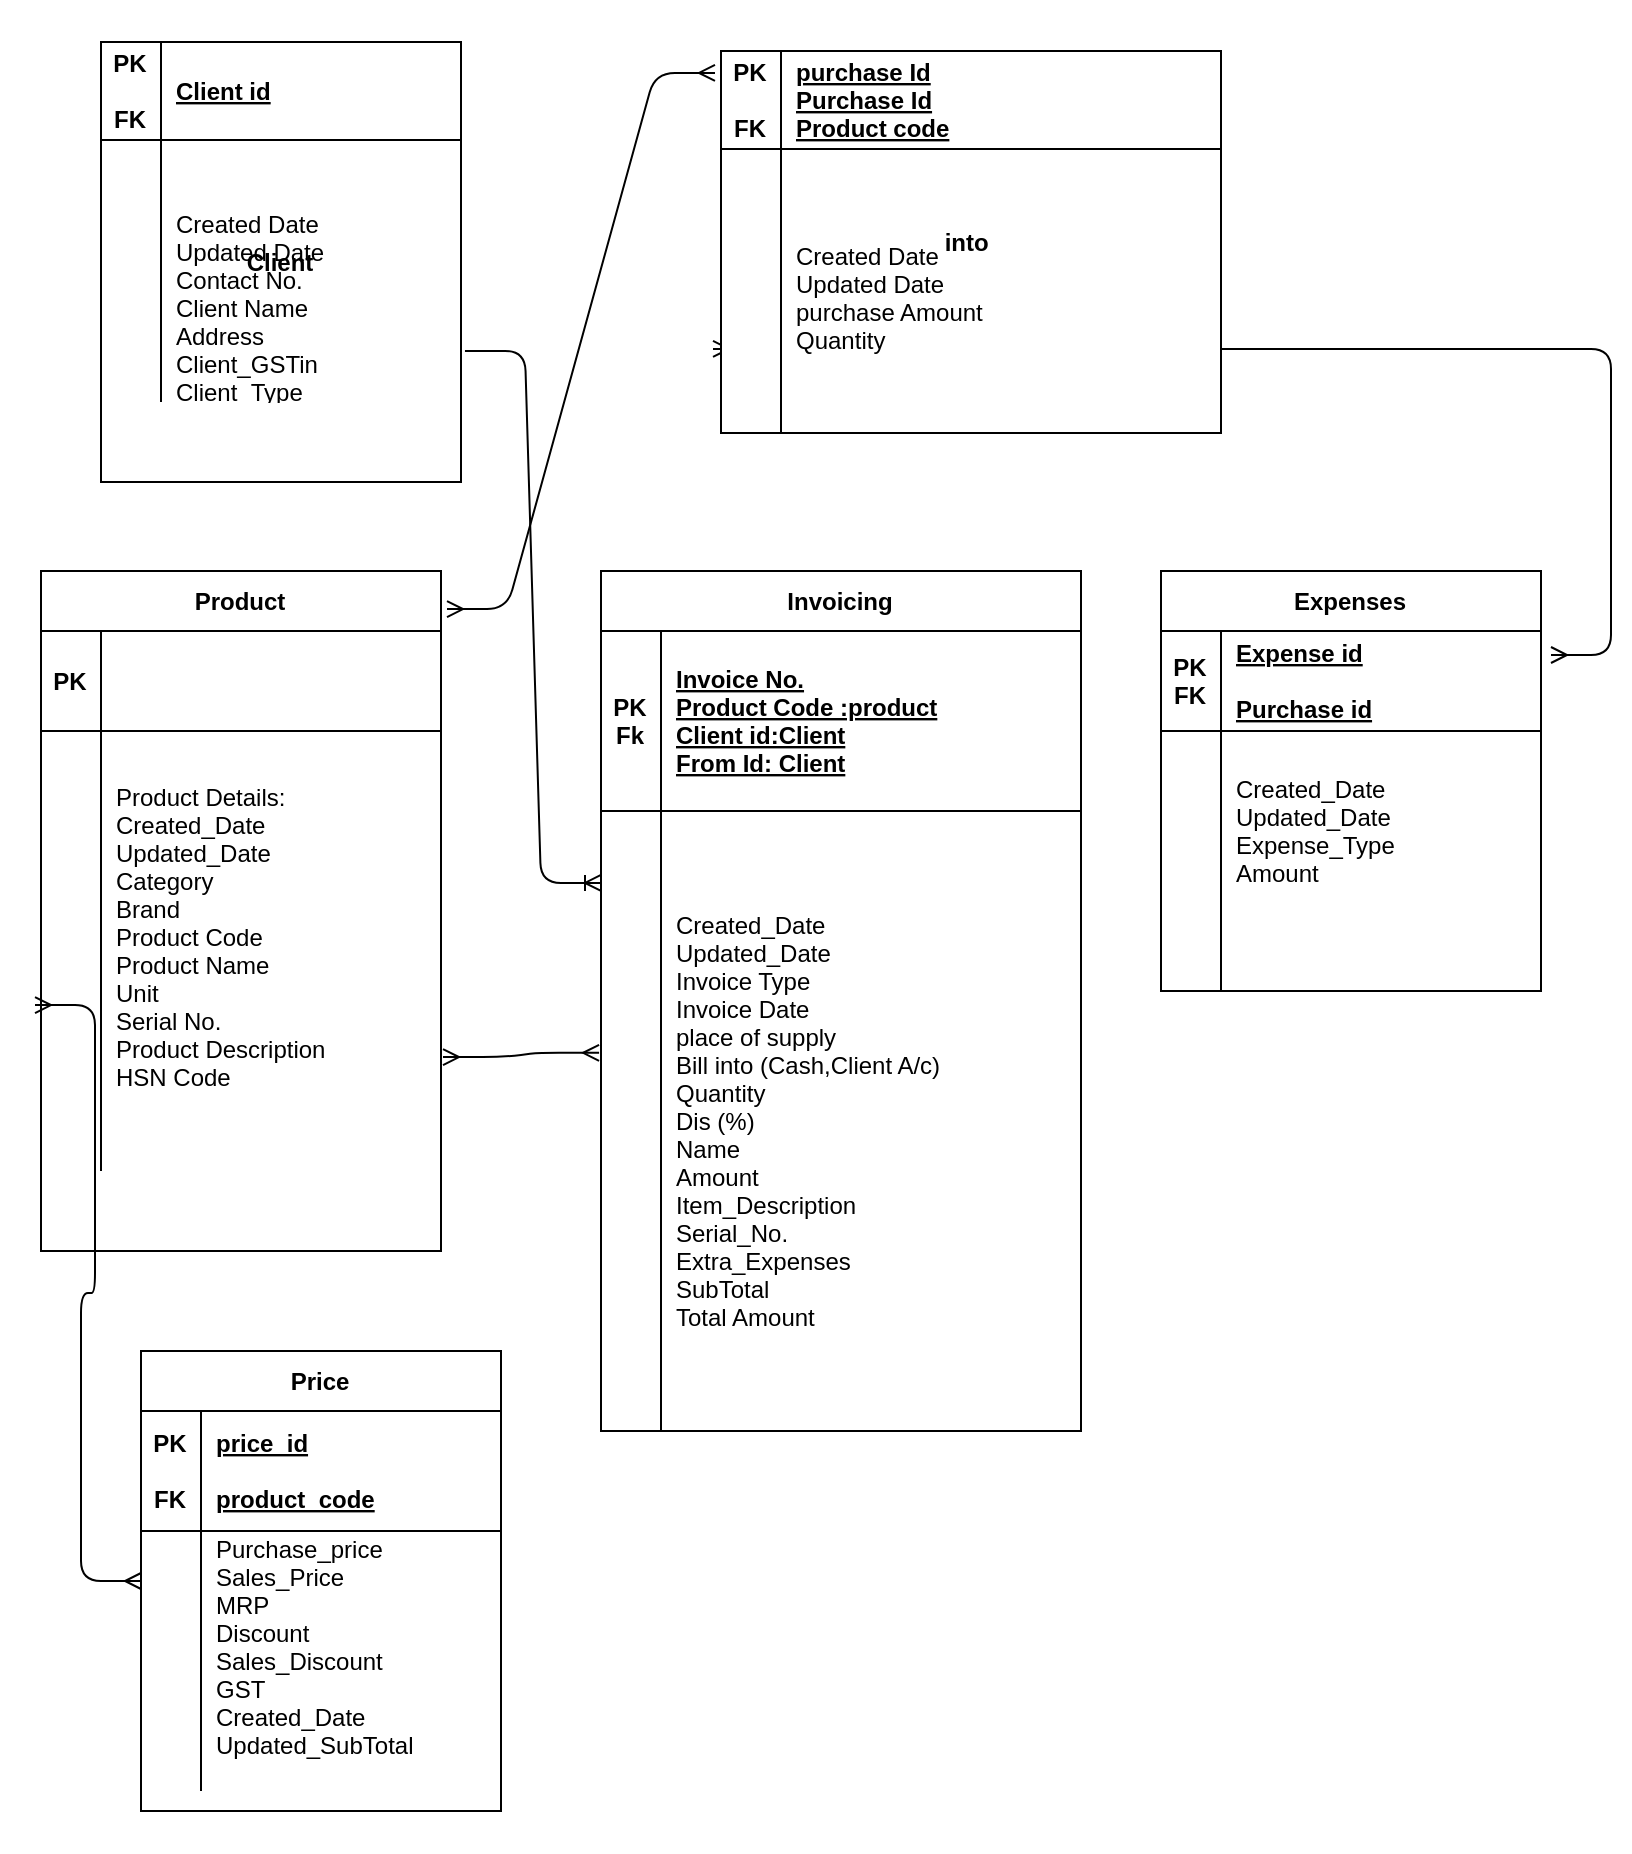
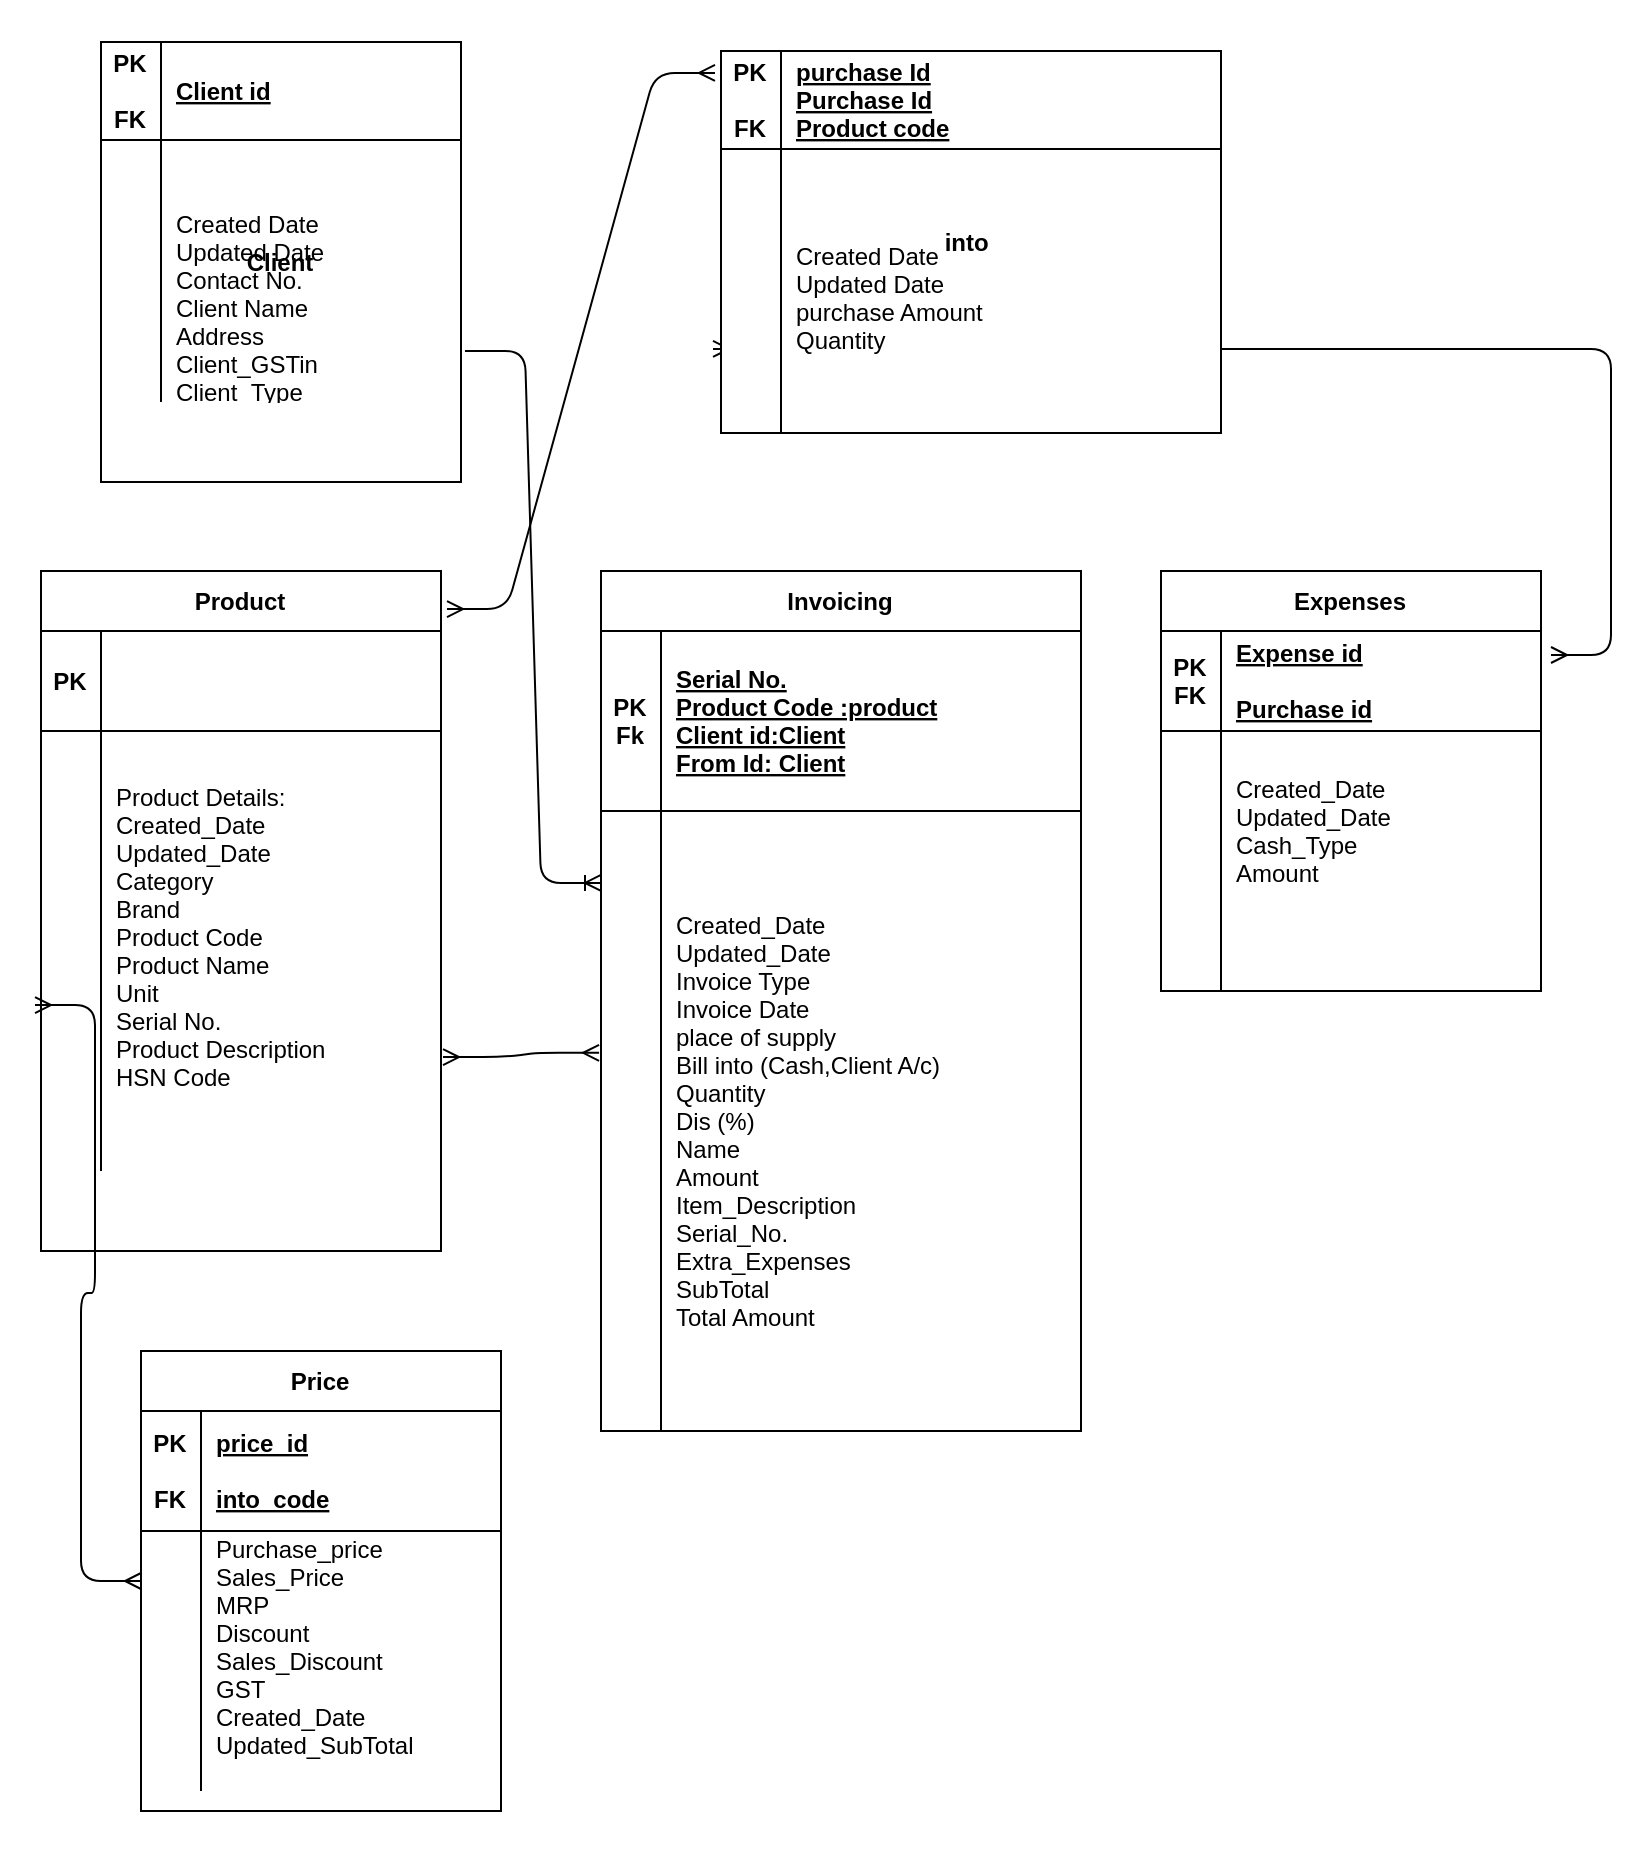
(741, 680) -> (731, 680)
(1317, 790) -> (1317, 790)
(264, 1444) -> (264, 1444)
